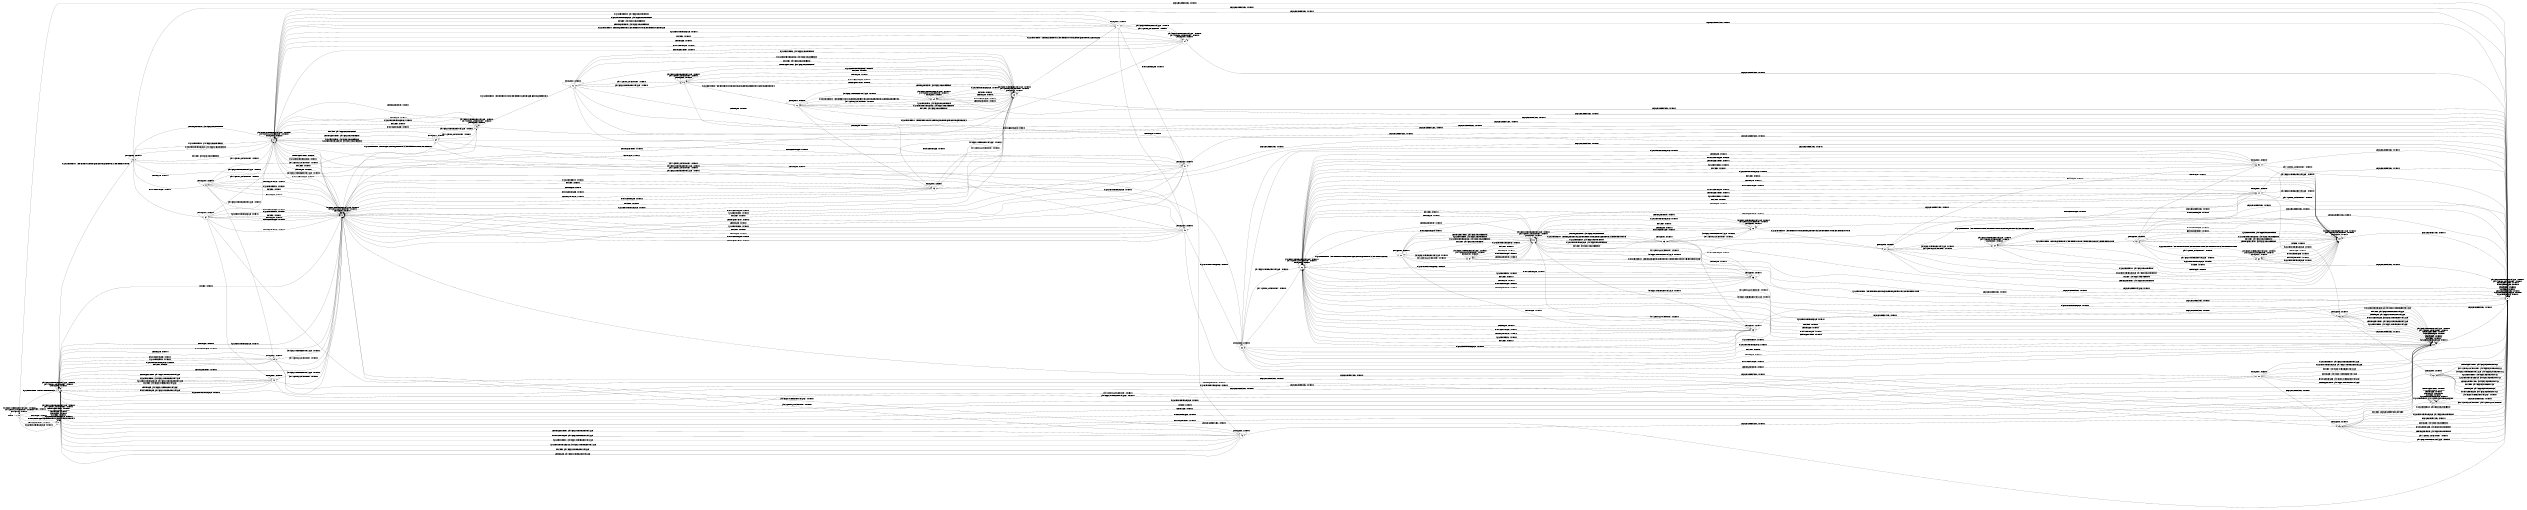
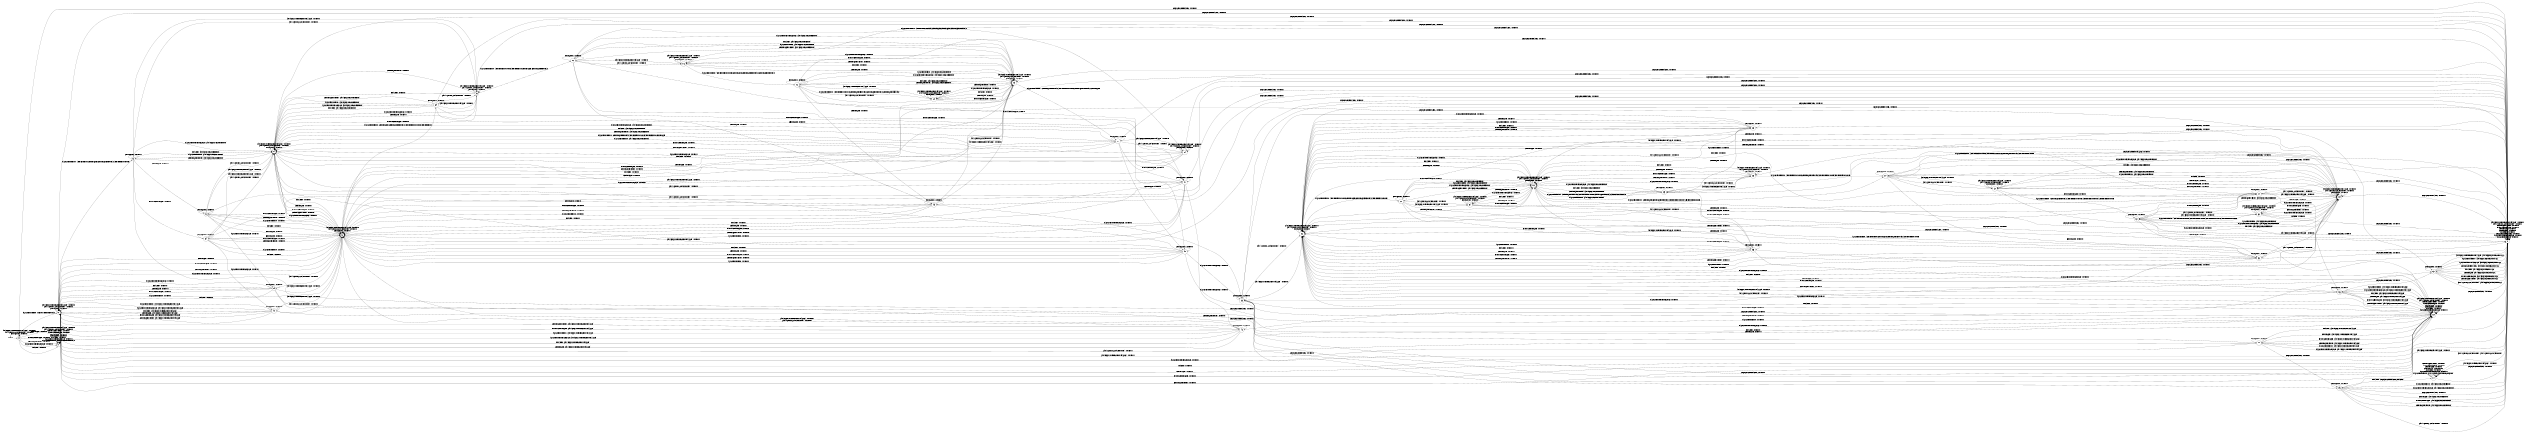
(1614, 126) -> (1540, 111)
